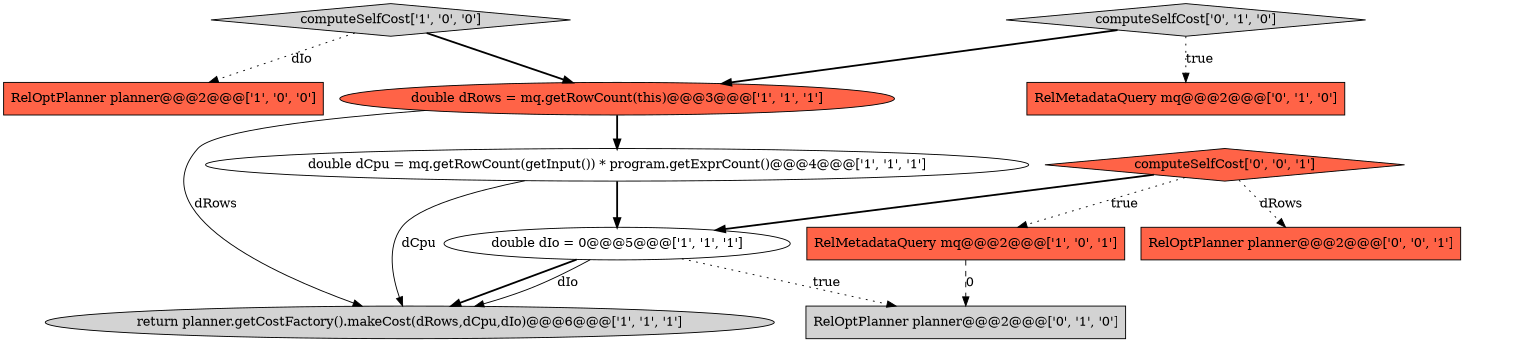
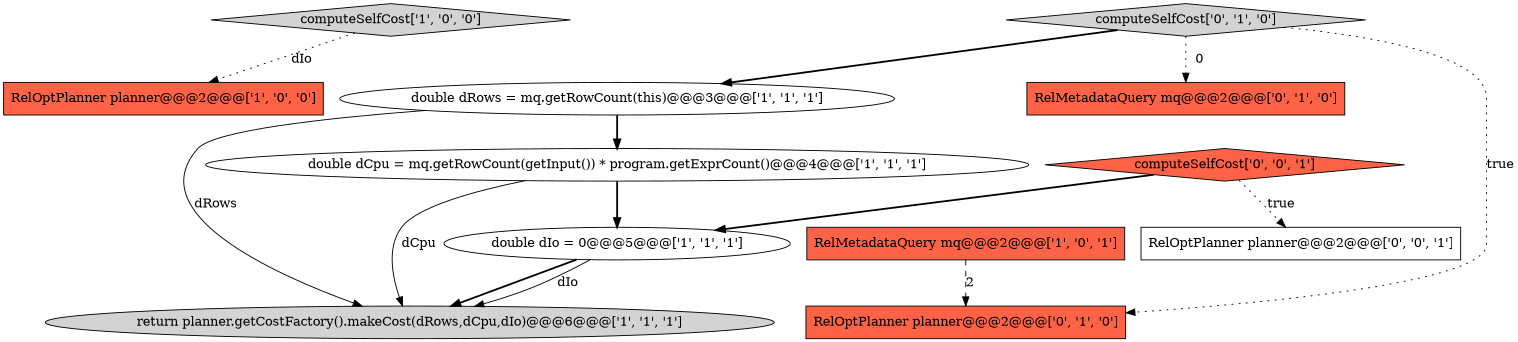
(495, 56) -> none
(1200, 59) -> (1200, 59)
(617, 99) -> (617, 99)
(1106, 201) -> none
(1281, 204) -> (1281, 204)
(1301, 244) -> (1301, 244)
(784, 281) -> (1486, 241)
(970, 283) -> (970, 283)
(966, 322) -> (966, 322)
